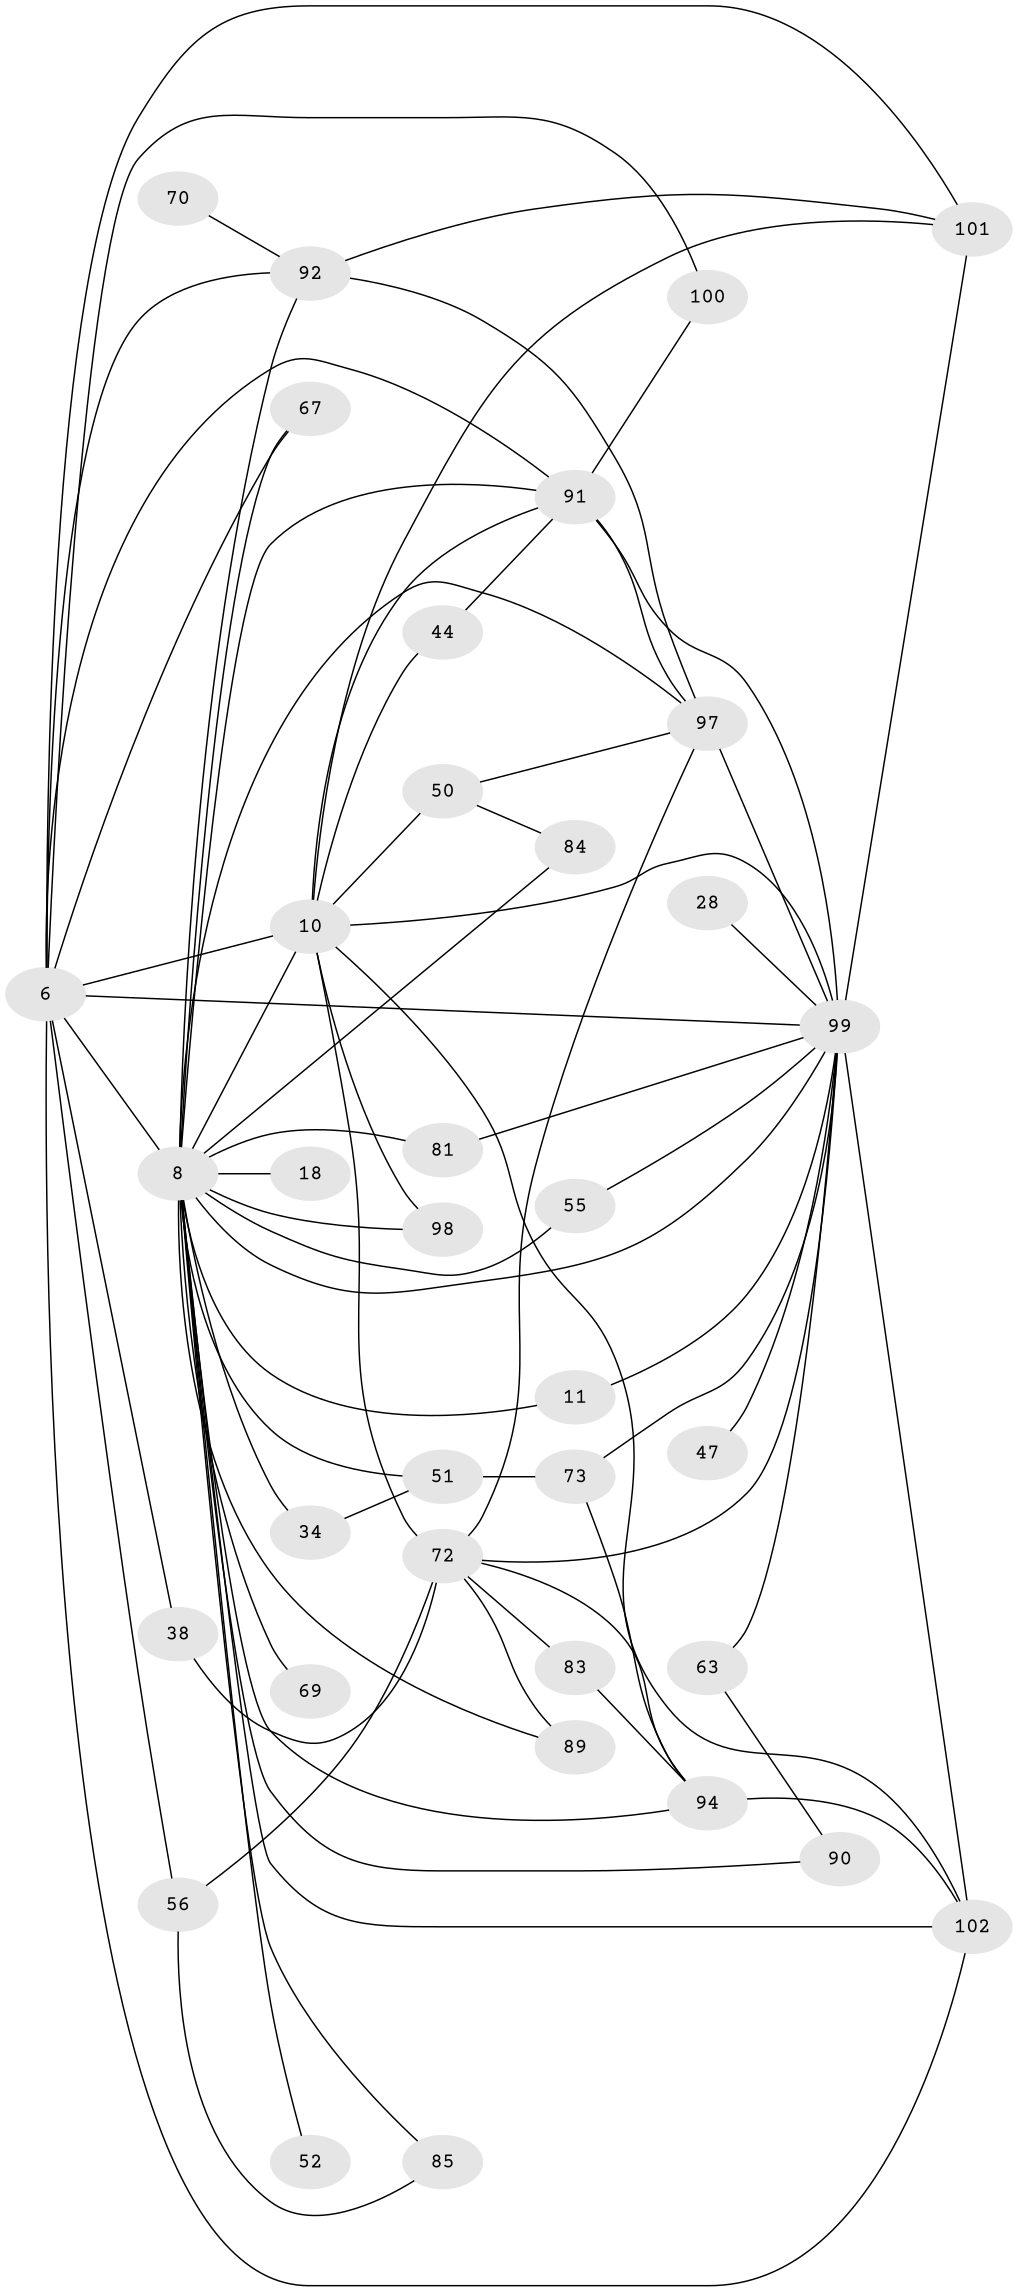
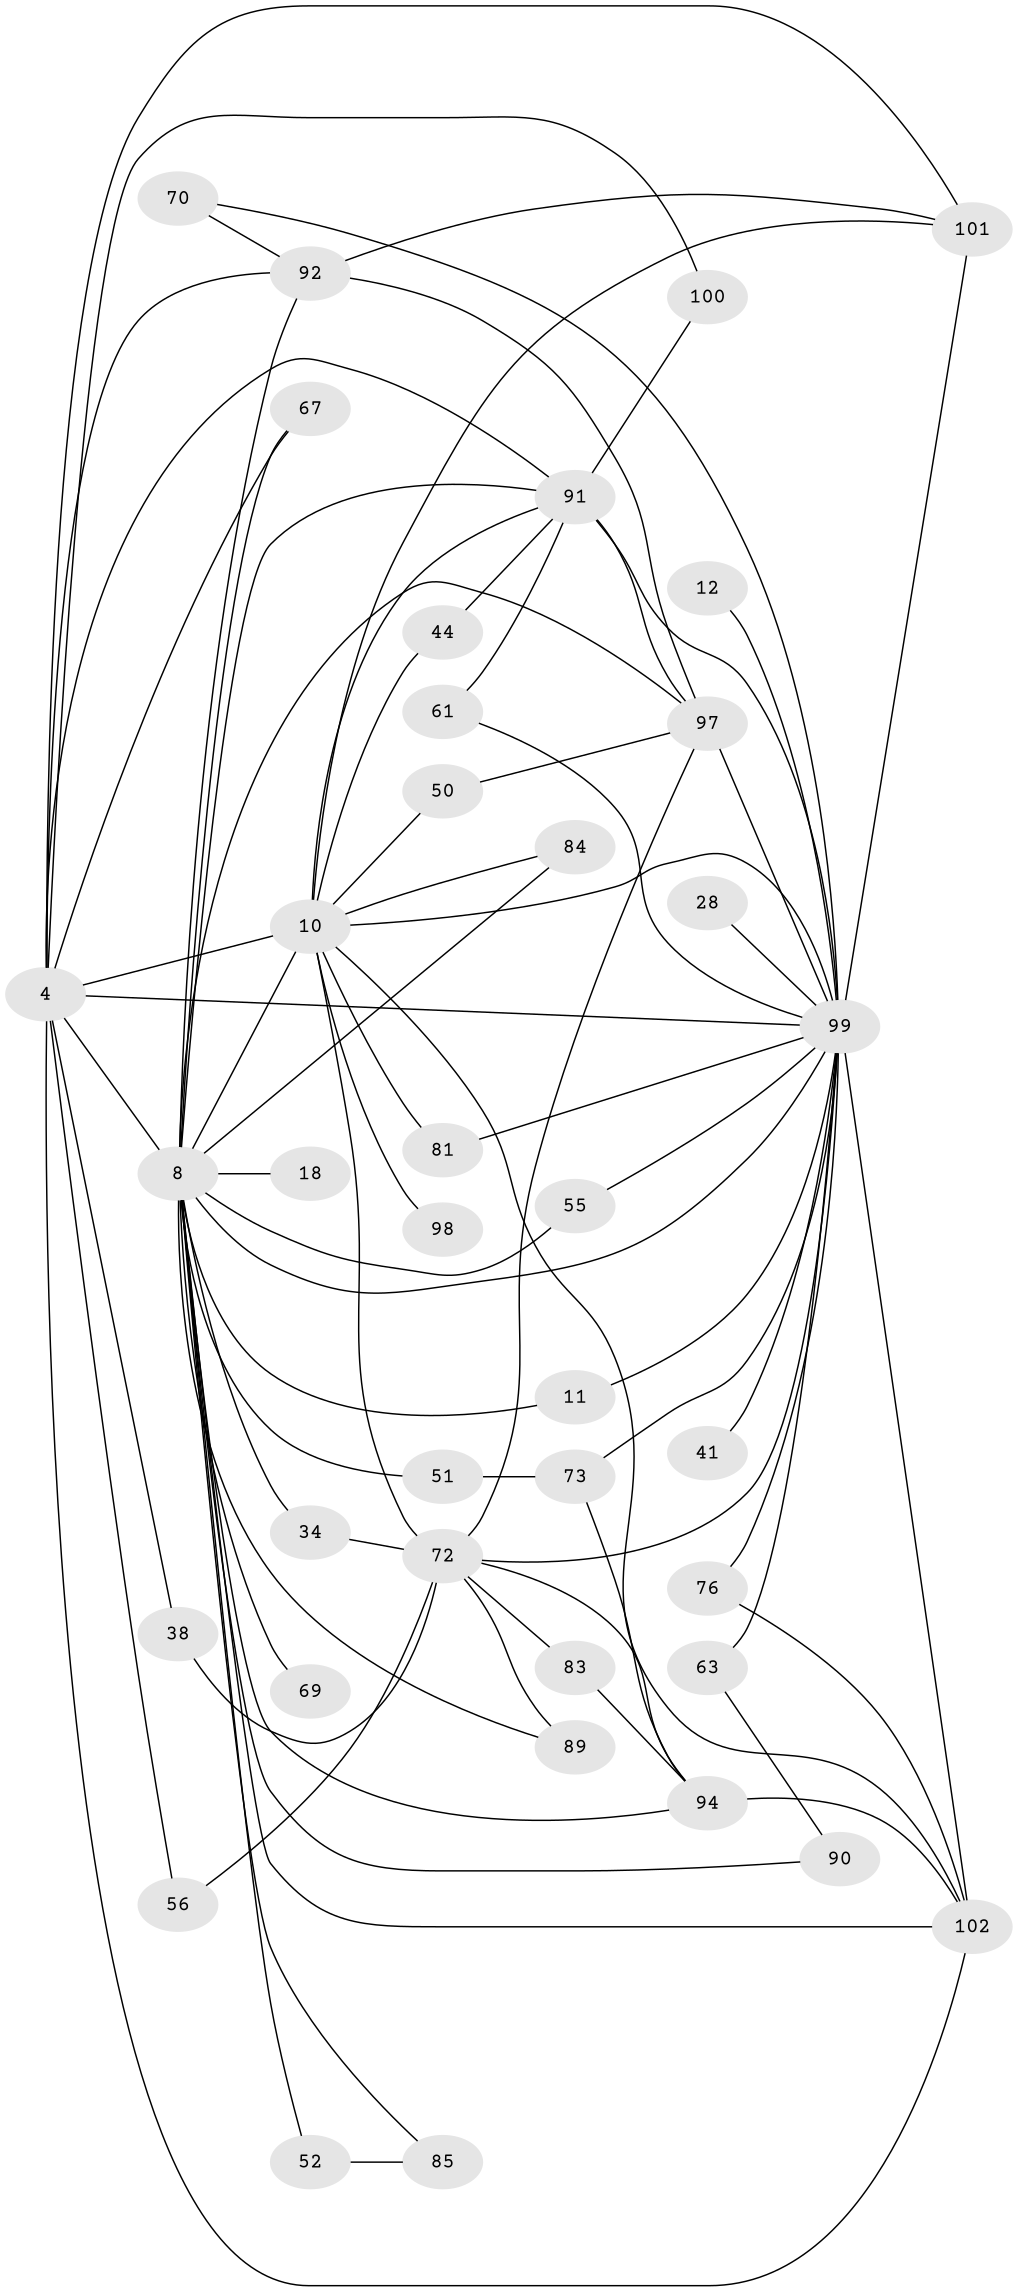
none -> (699, 460)
none -> (707, 588)
none -> (443, 712)
(509, 819) -> (441, 883)
(46, 994) -> (46, 994)
(306, 1130) -> (367, 1042)
(304, 1220) -> none
(707, 1453) -> (707, 1453)
(377, 1505) -> (377, 1544)
none -> (707, 1588)
(224, 2148) -> (377, 2162)
